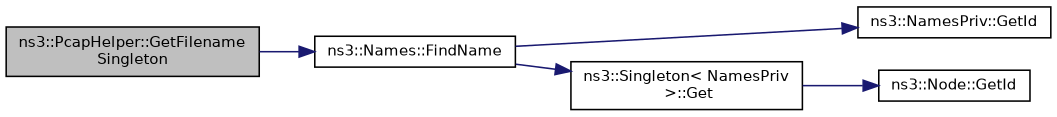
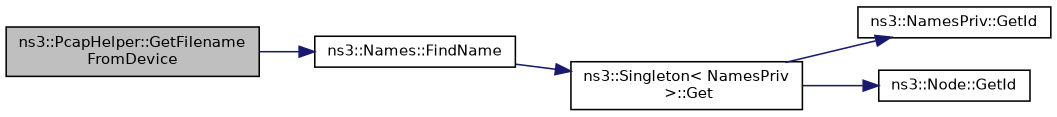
(679, 37) -> (831, 52)
(133, 52) -> (133, 52)
